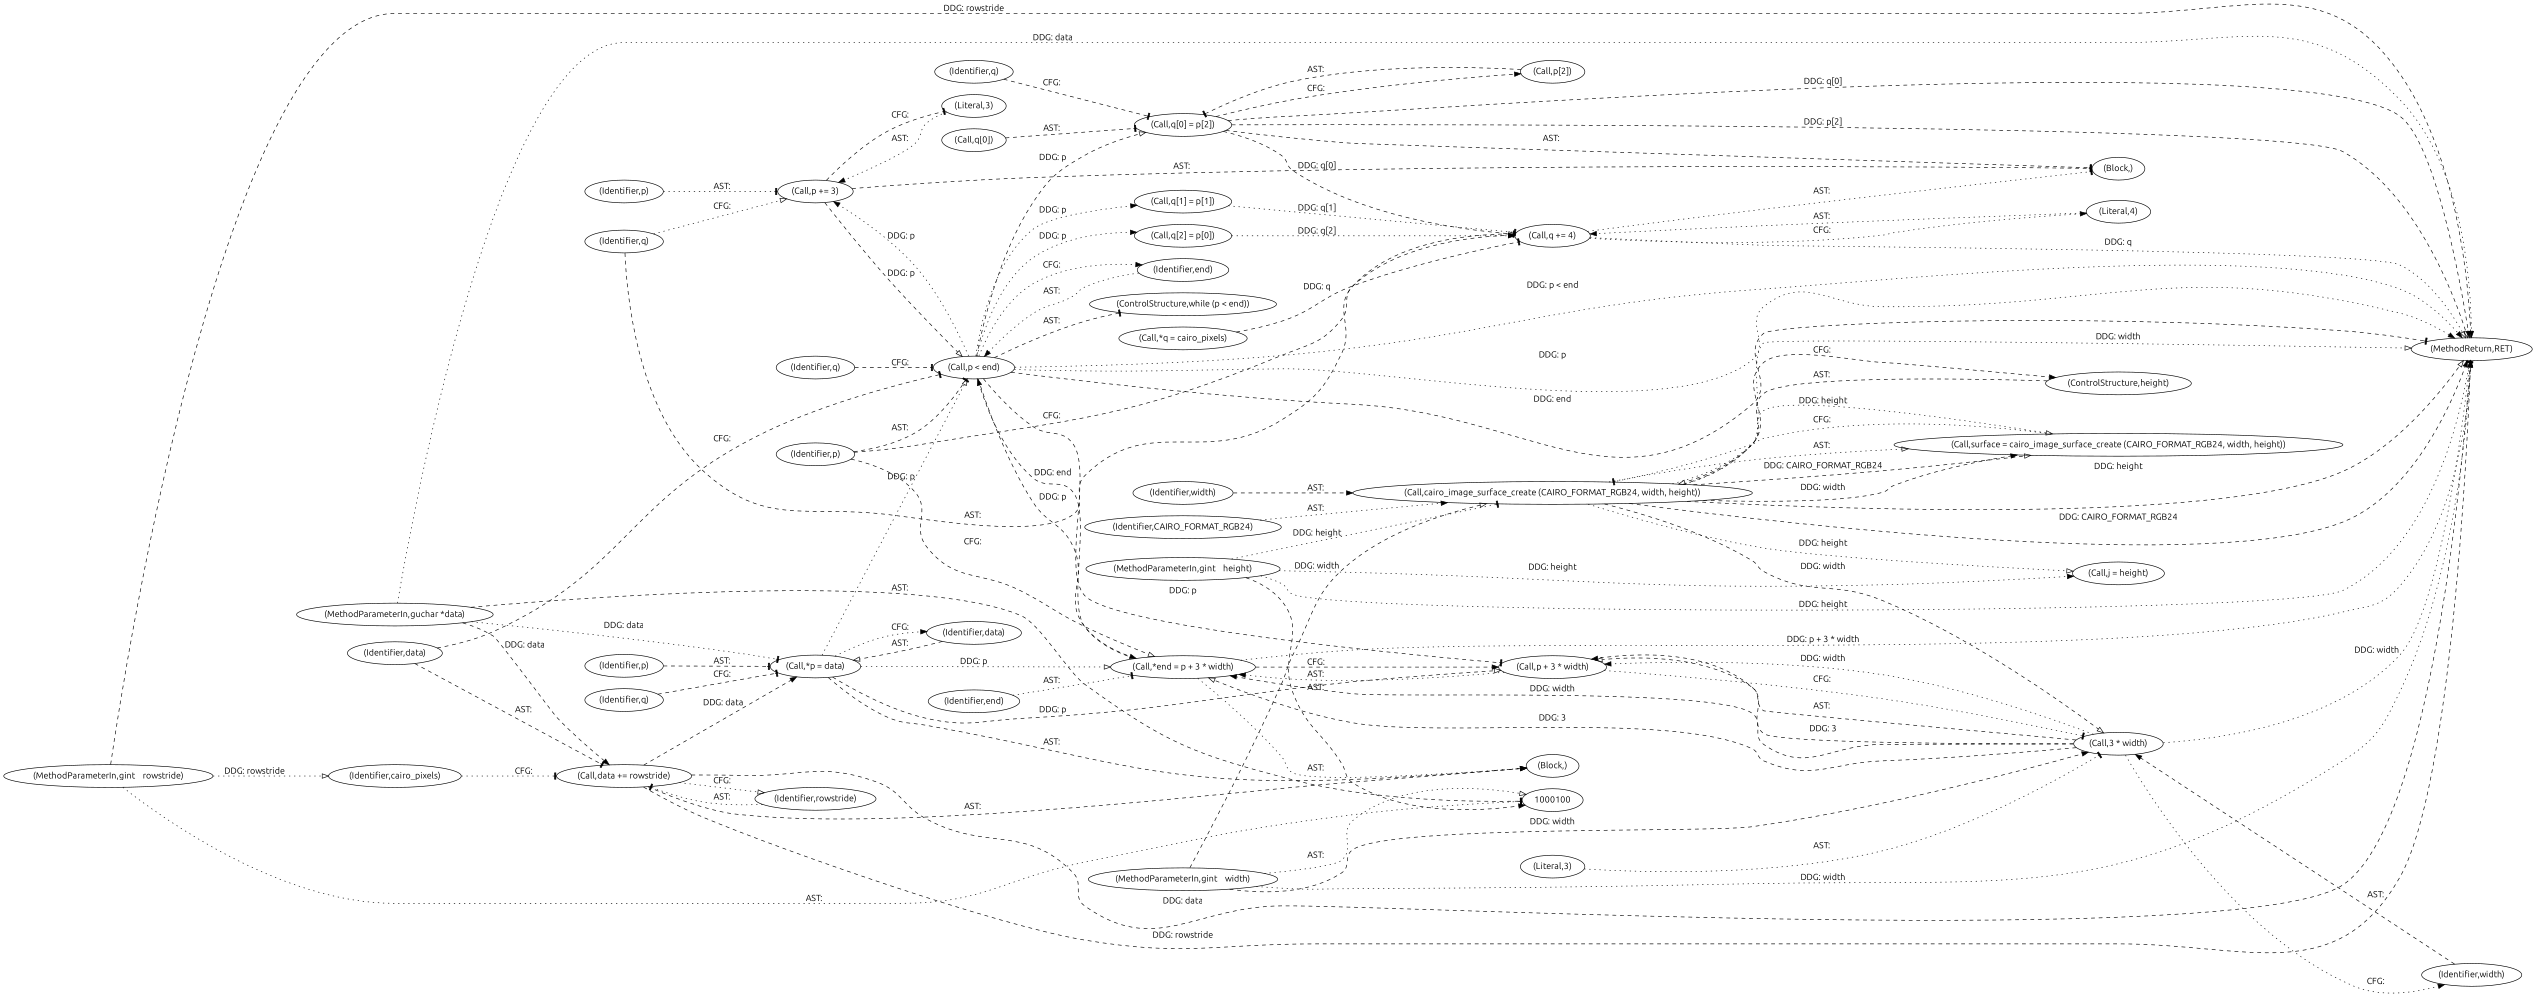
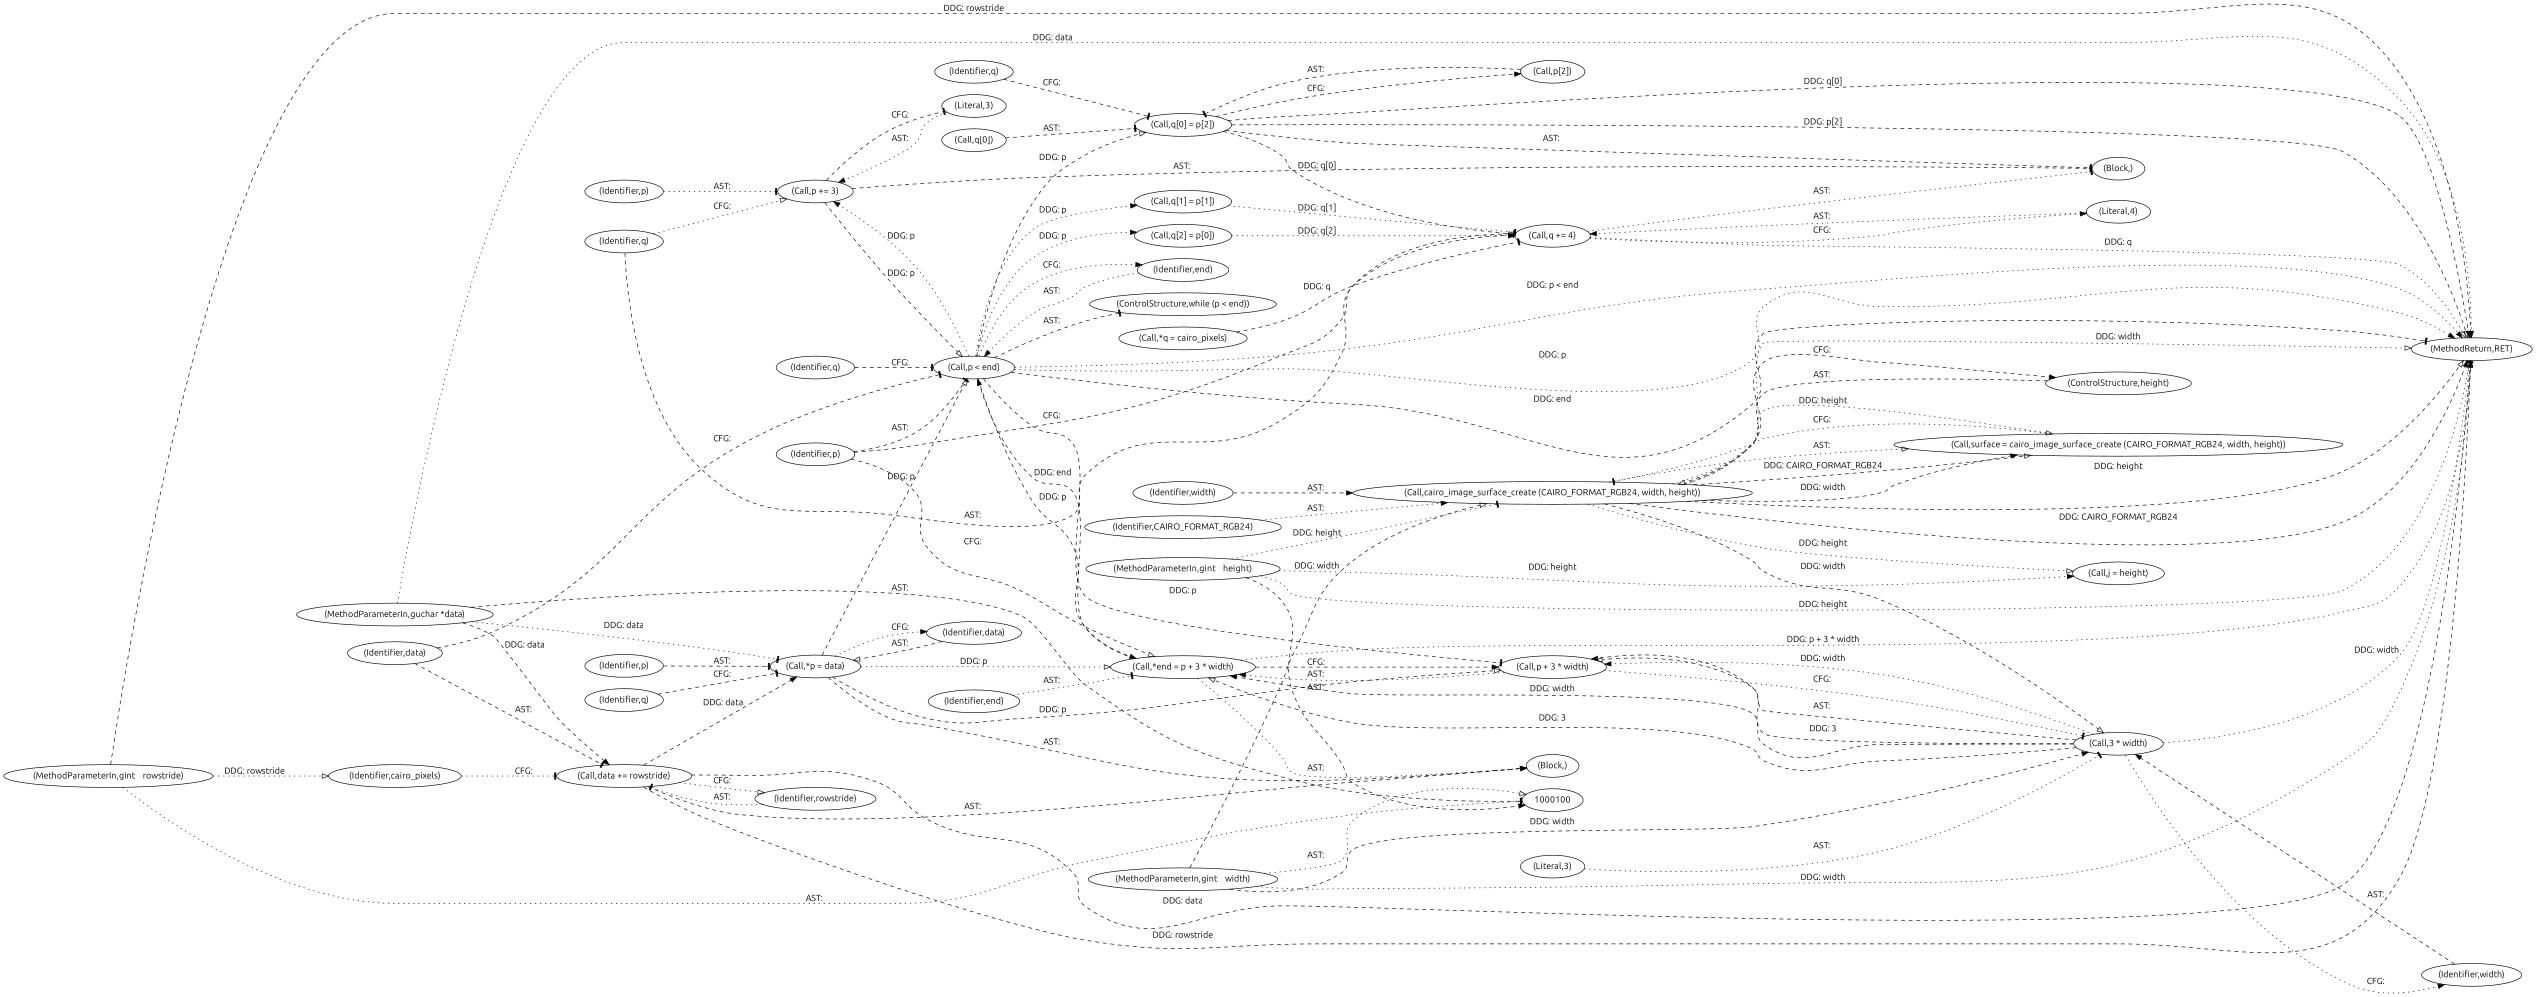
(893, 520) -> (893, 520)
